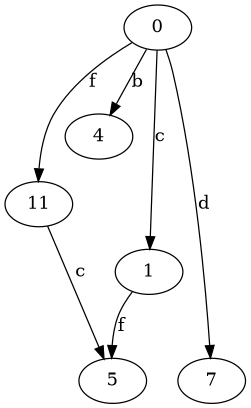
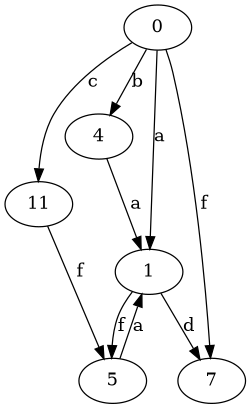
(93, 82) -> (93, 82)
(160, 137) -> (160, 137)
none -> (122, 198)
(204, 204) -> (204, 204)
(80, 272) -> (80, 272)
none -> (177, 321)
none -> (129, 333)
